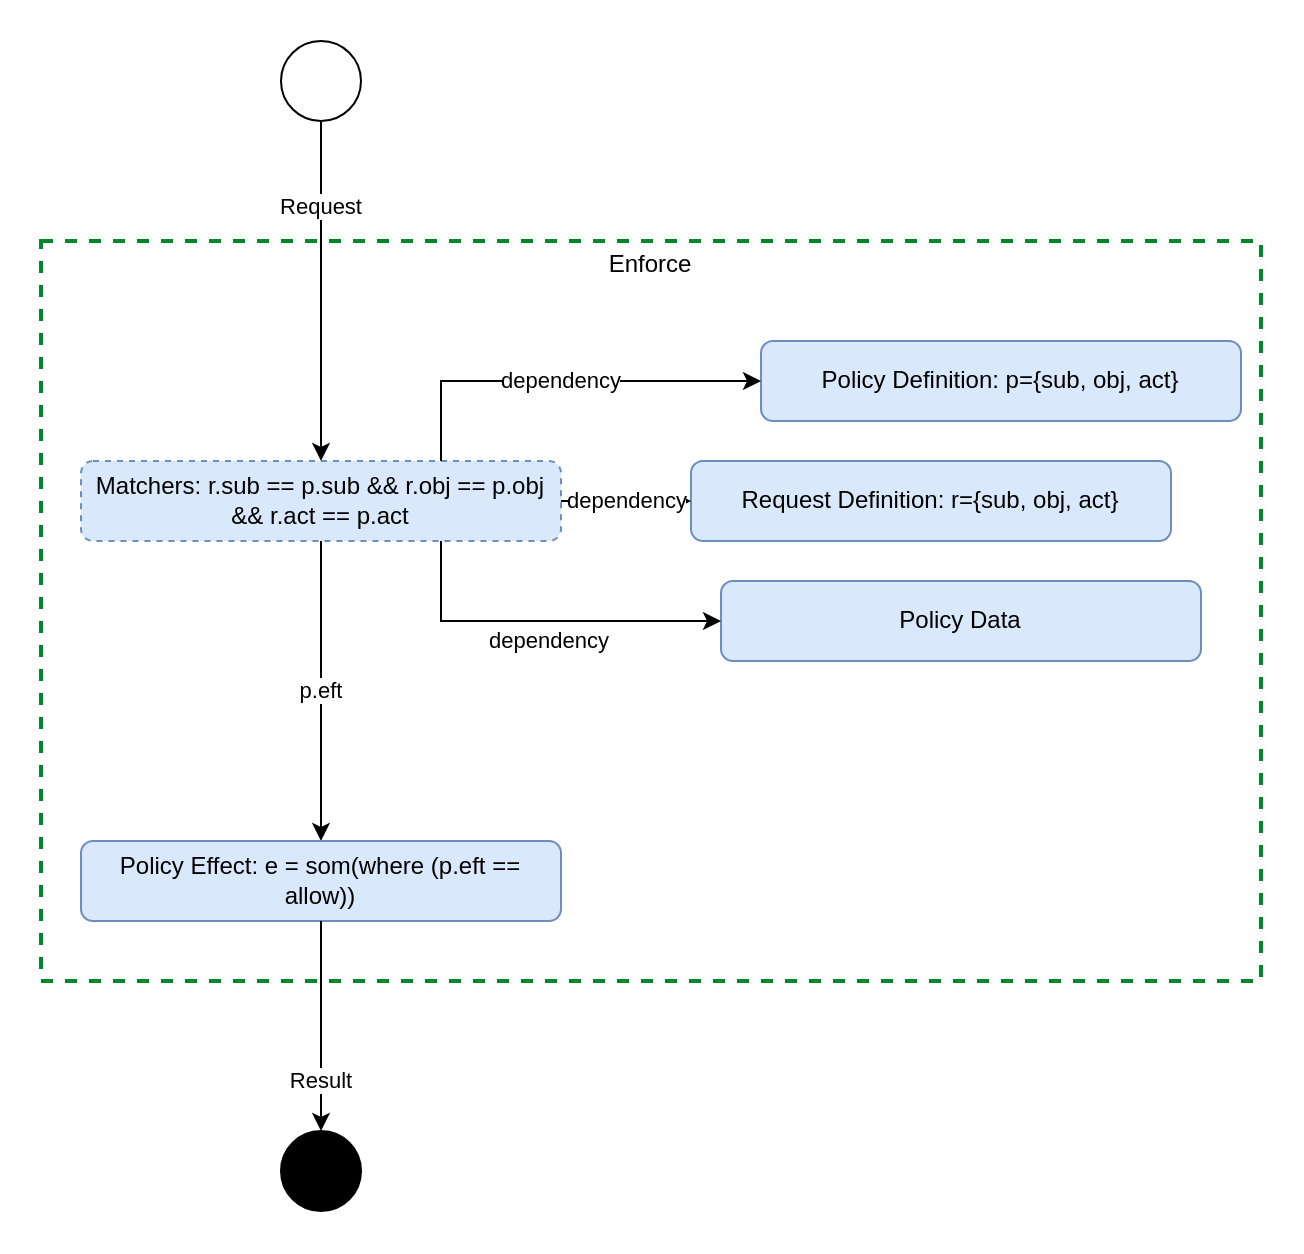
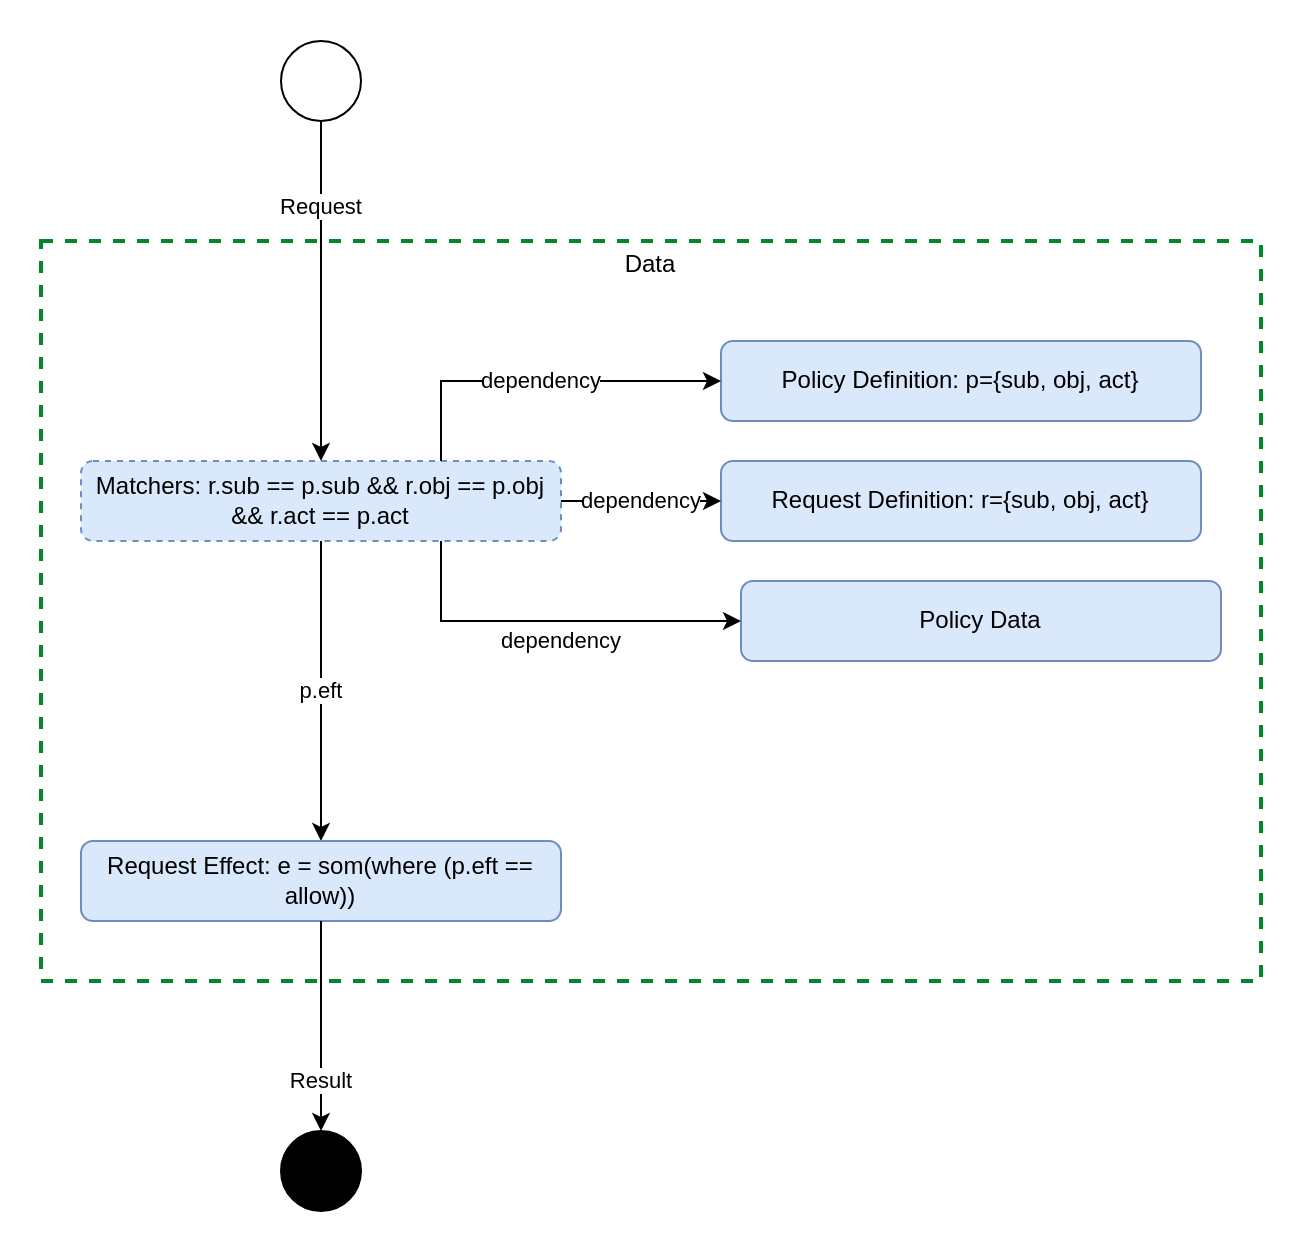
(651, 265) -> (651, 265)
(1001, 381) -> (961, 381)
(931, 501) -> (961, 501)
(961, 621) -> (981, 621)
(321, 881) -> (321, 881)
